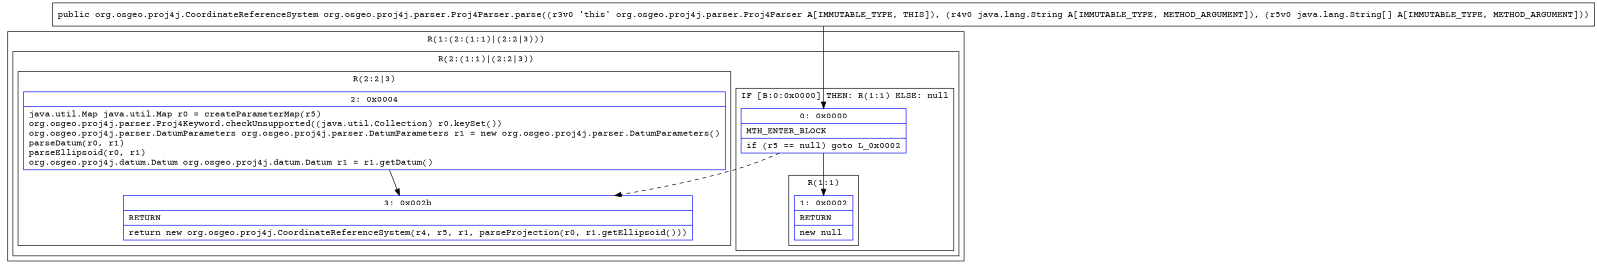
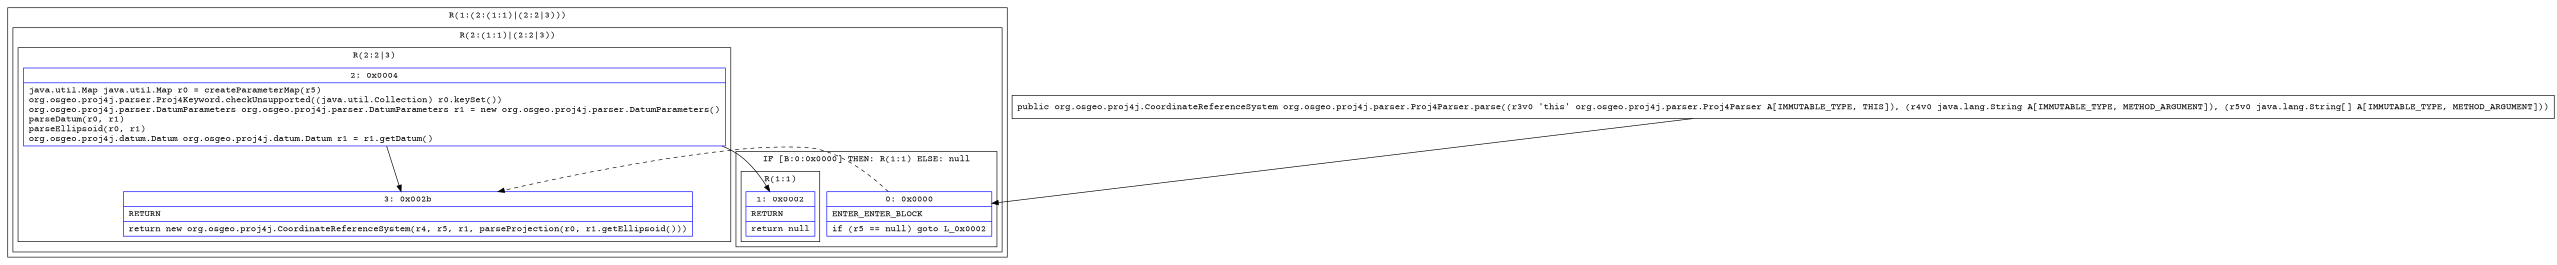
(786, 130) -> (877, 214)
(824, 171) -> (748, 162)
(821, 232) -> (780, 228)
